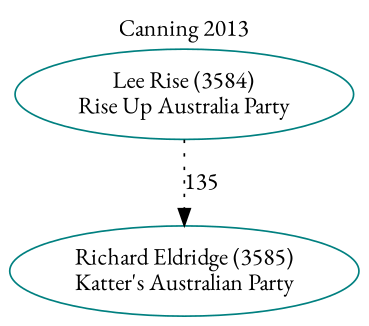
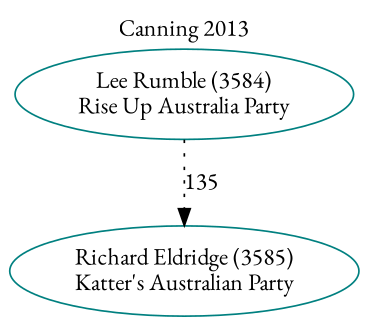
(184, 94) -> (184, 94)
